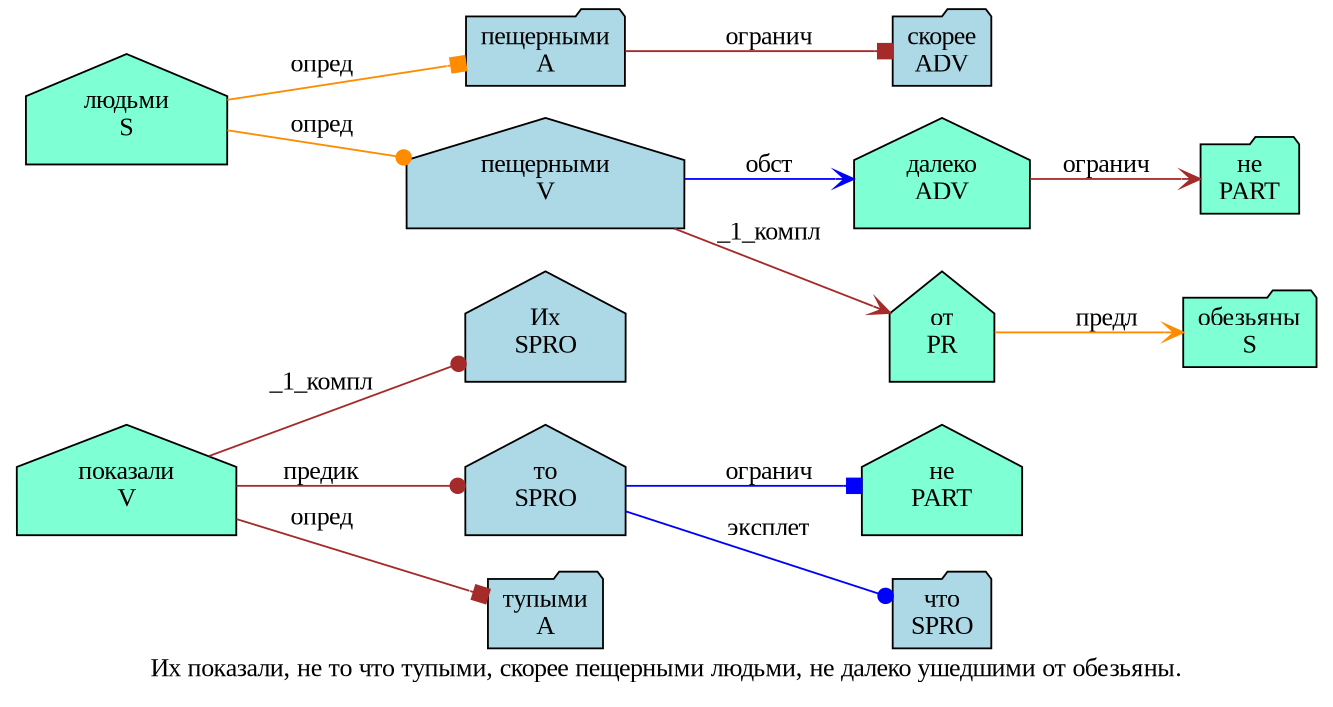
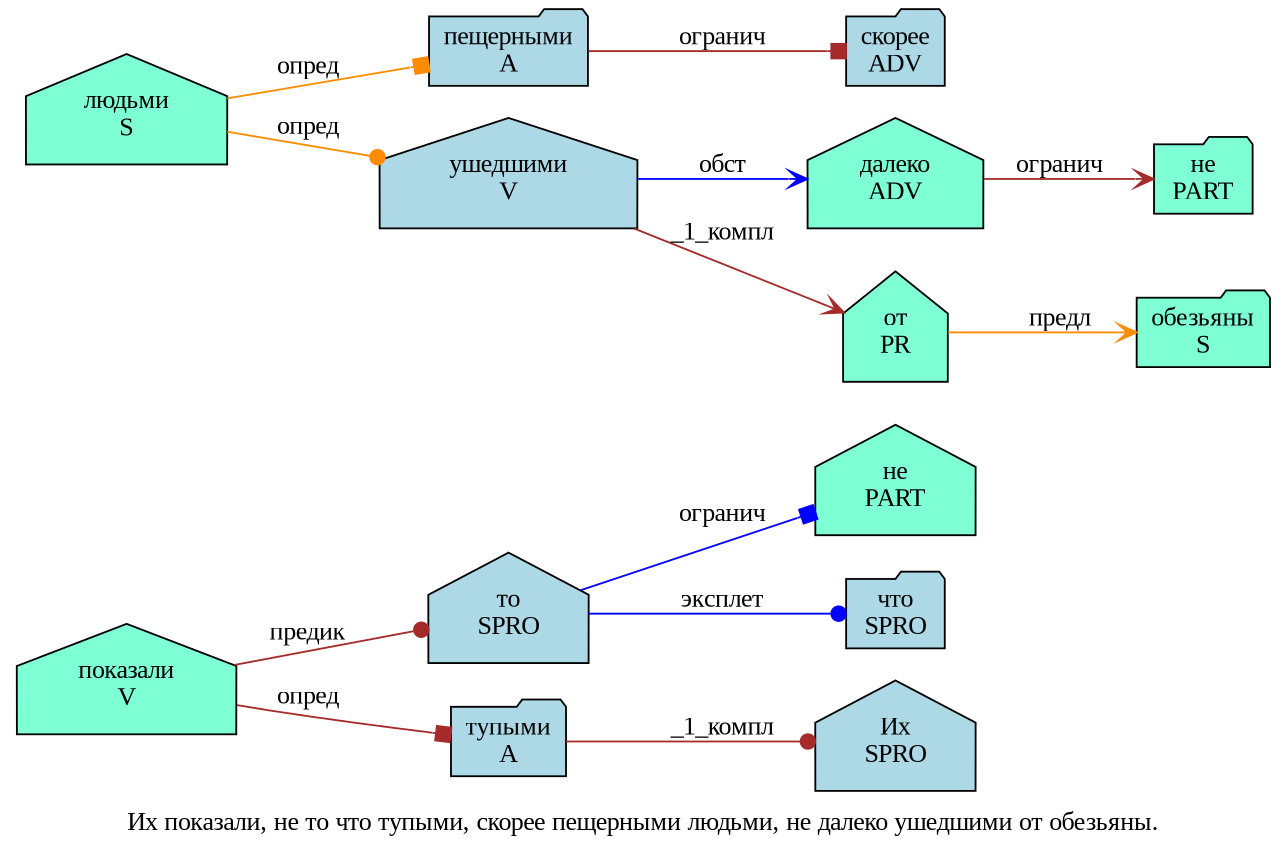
(545, 179) -> (508, 179)
(330, 411) -> (683, 742)
